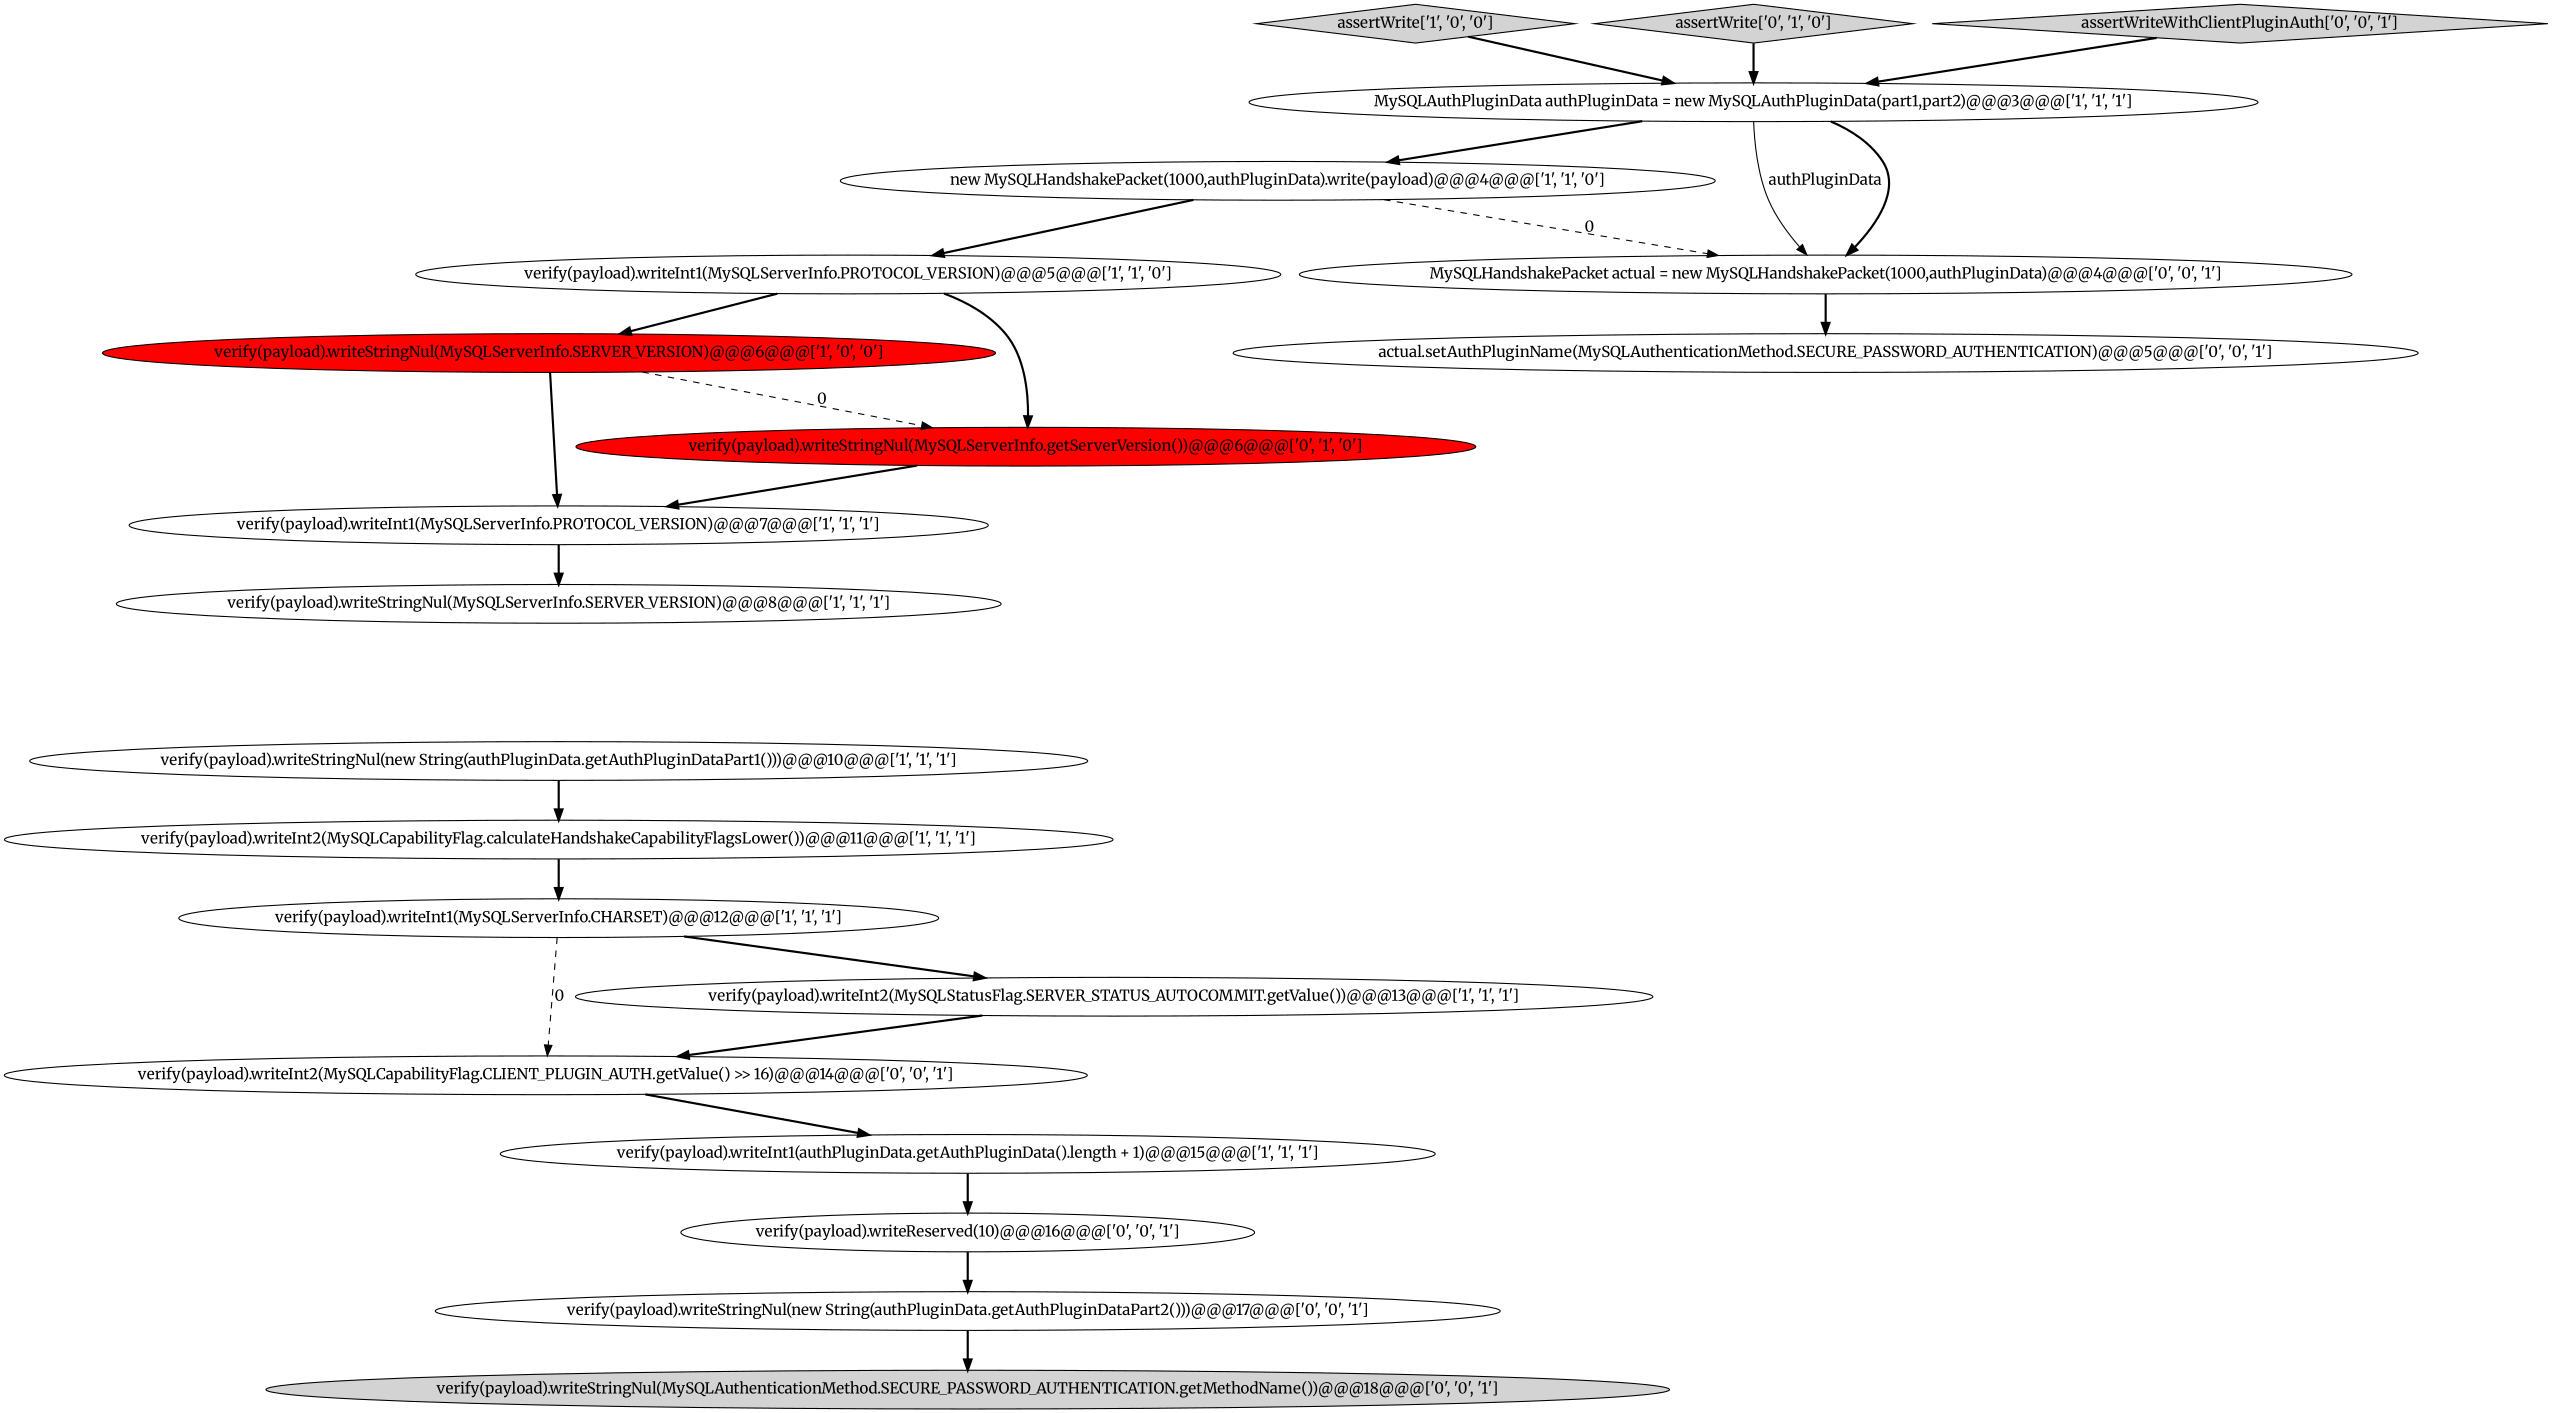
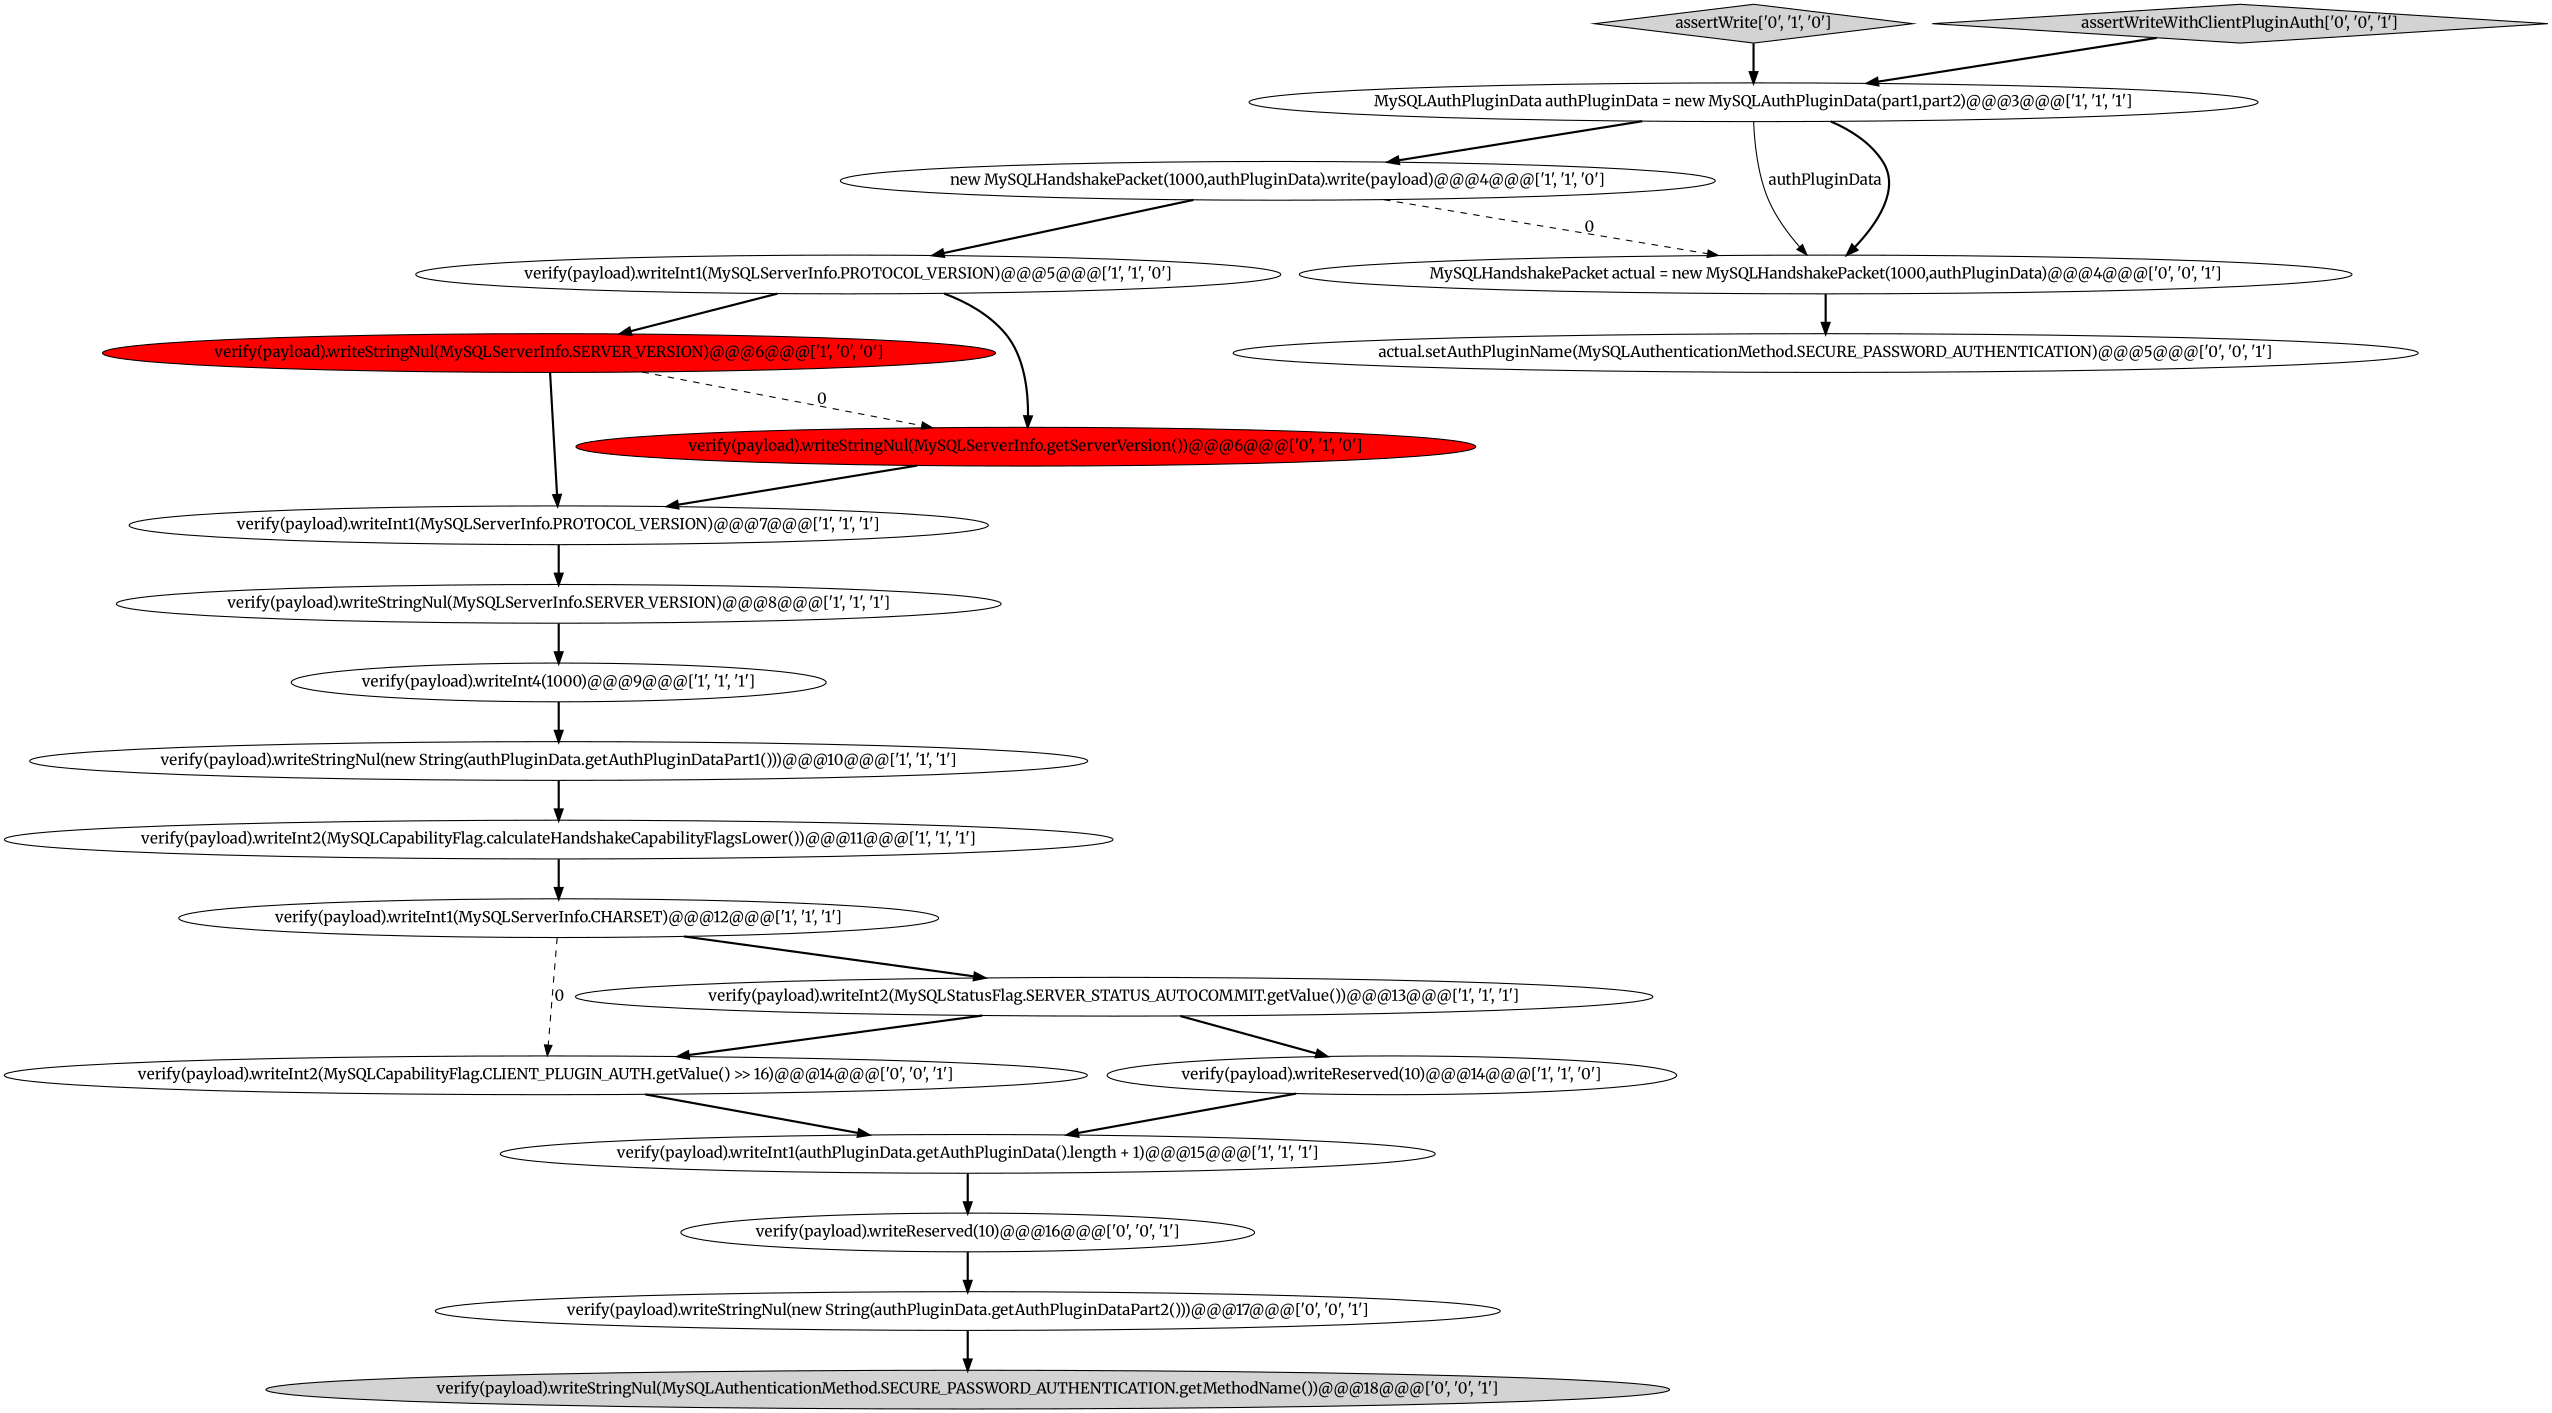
(1416, 24) -> none
none -> (559, 682)
none -> (1392, 1075)
